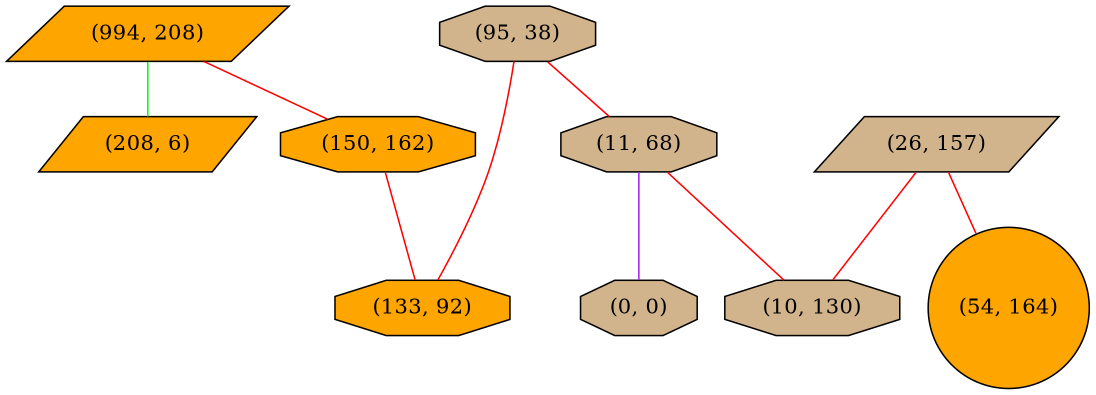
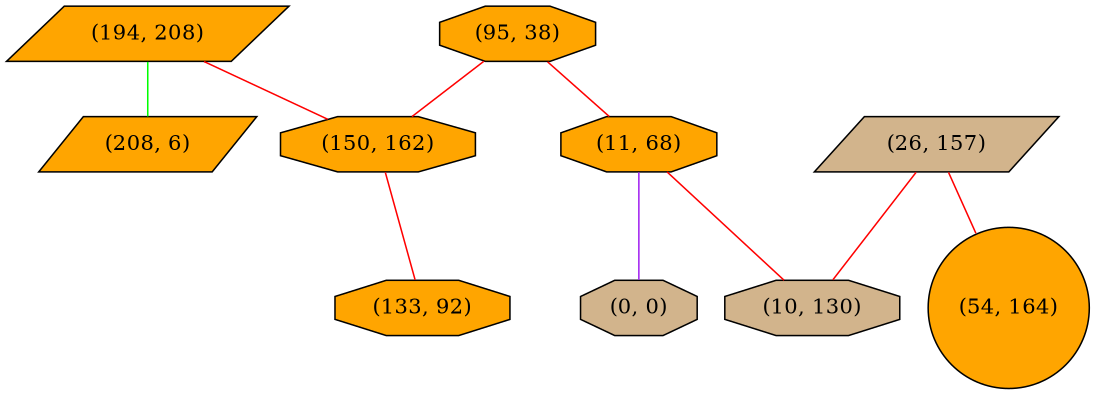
(148, 34) -> (148, 34)
(518, 34) -> (518, 34)
(639, 144) -> (639, 144)
(487, 175) -> (448, 89)
